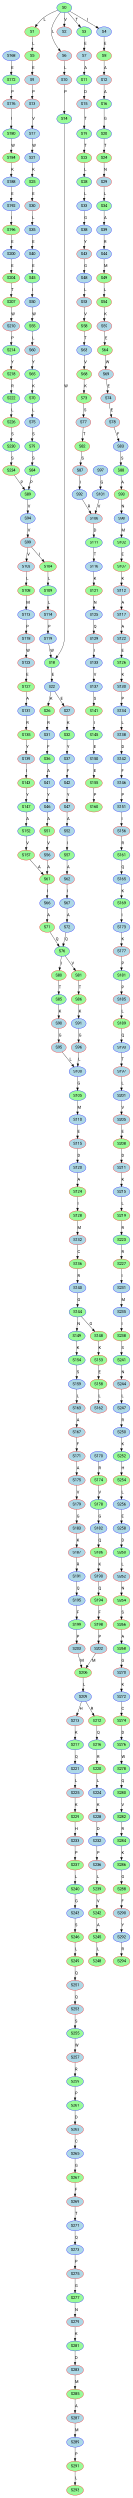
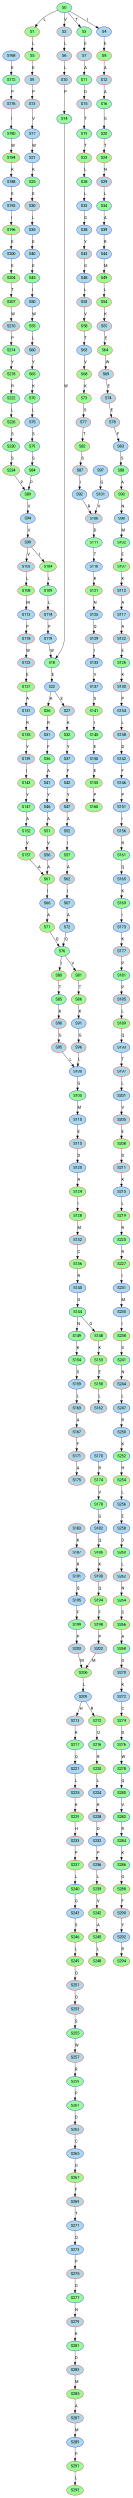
(51, 30) -> (64, 42)
(121, 615) -> (121, 615)
(77, 1504) -> none
